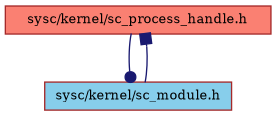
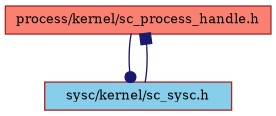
(138, 20) -> (138, 20)
(138, 96) -> (138, 96)
